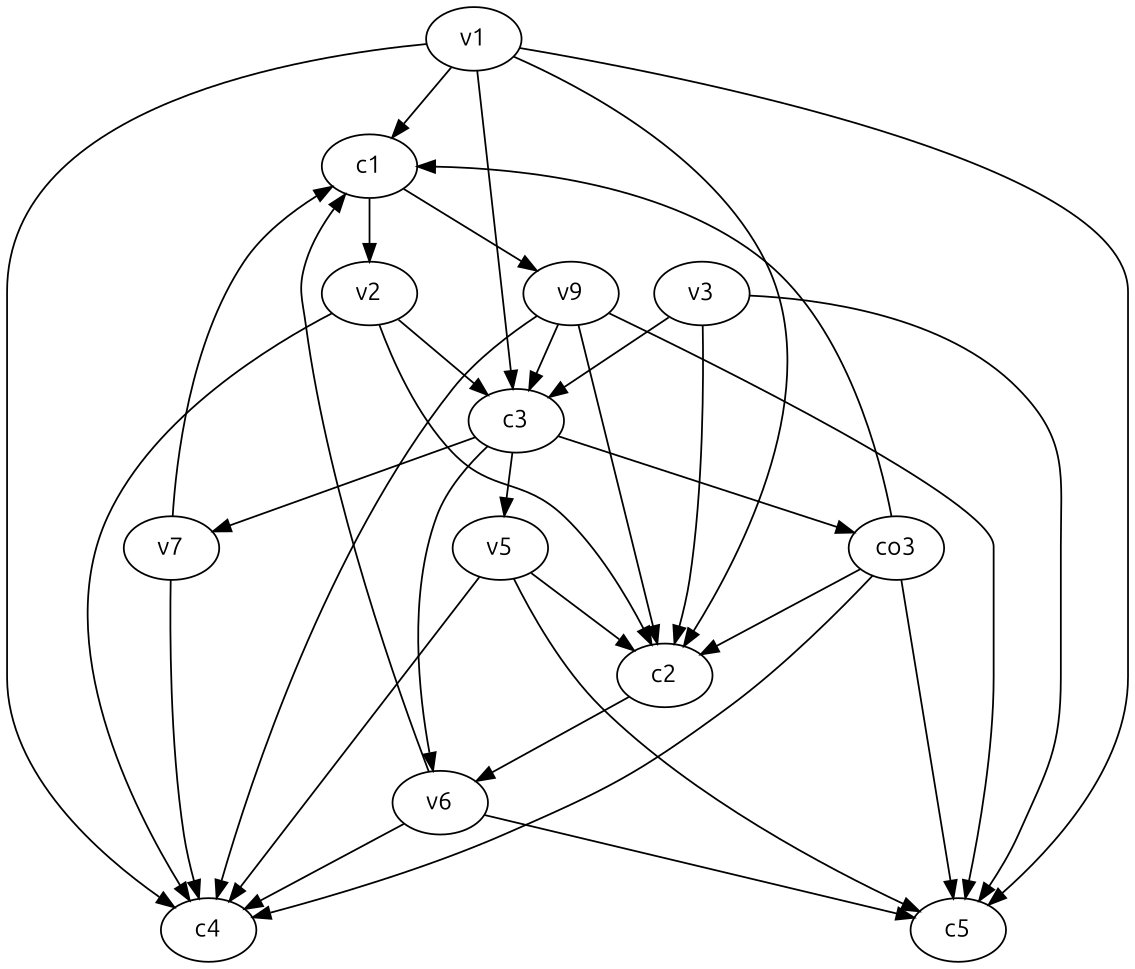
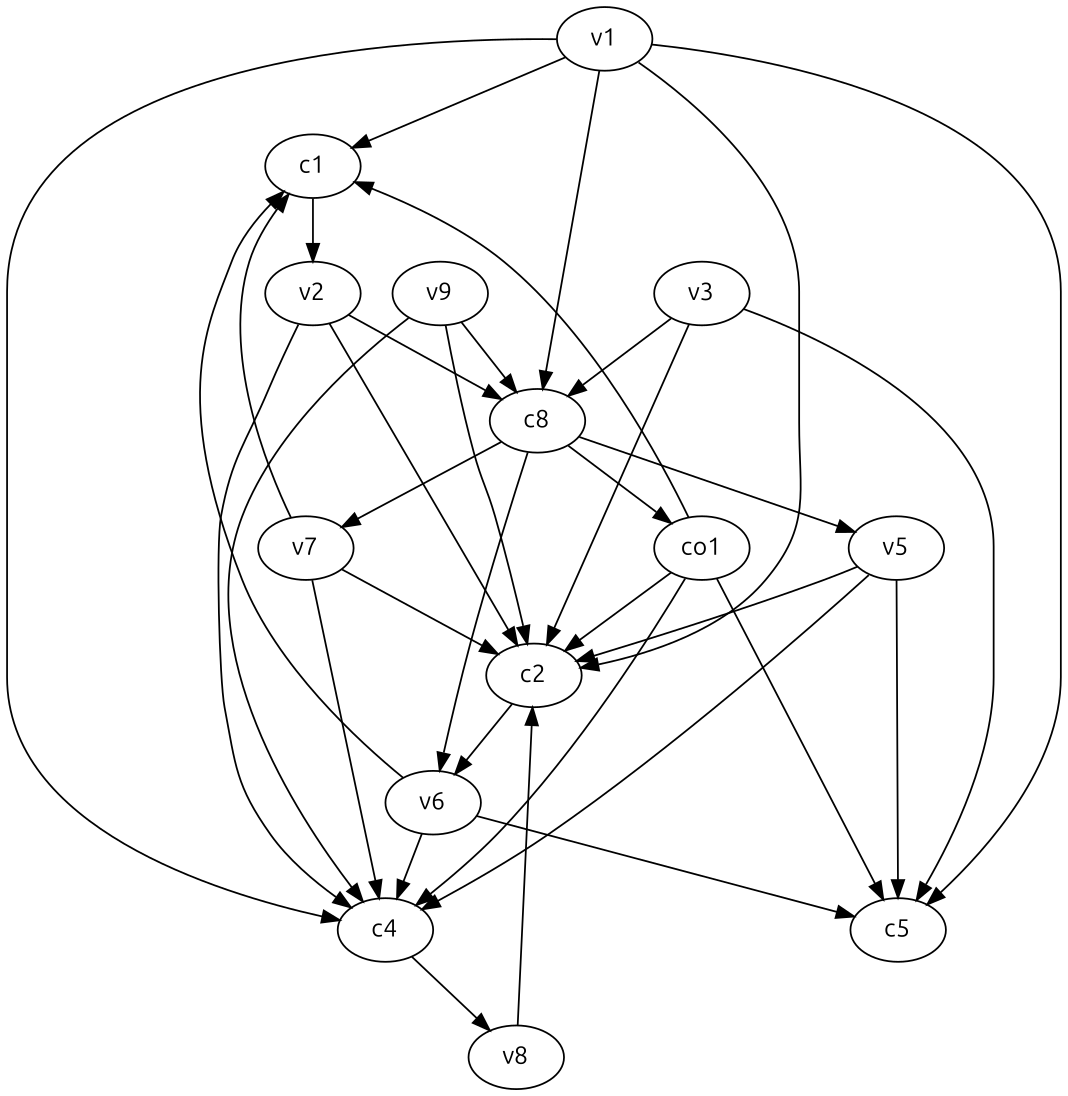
(463, 225) -> none
(516, 421) -> (537, 421)
(955, 504) -> none
(896, 548) -> (702, 548)
none -> (412, 607)
none -> (516, 1057)
